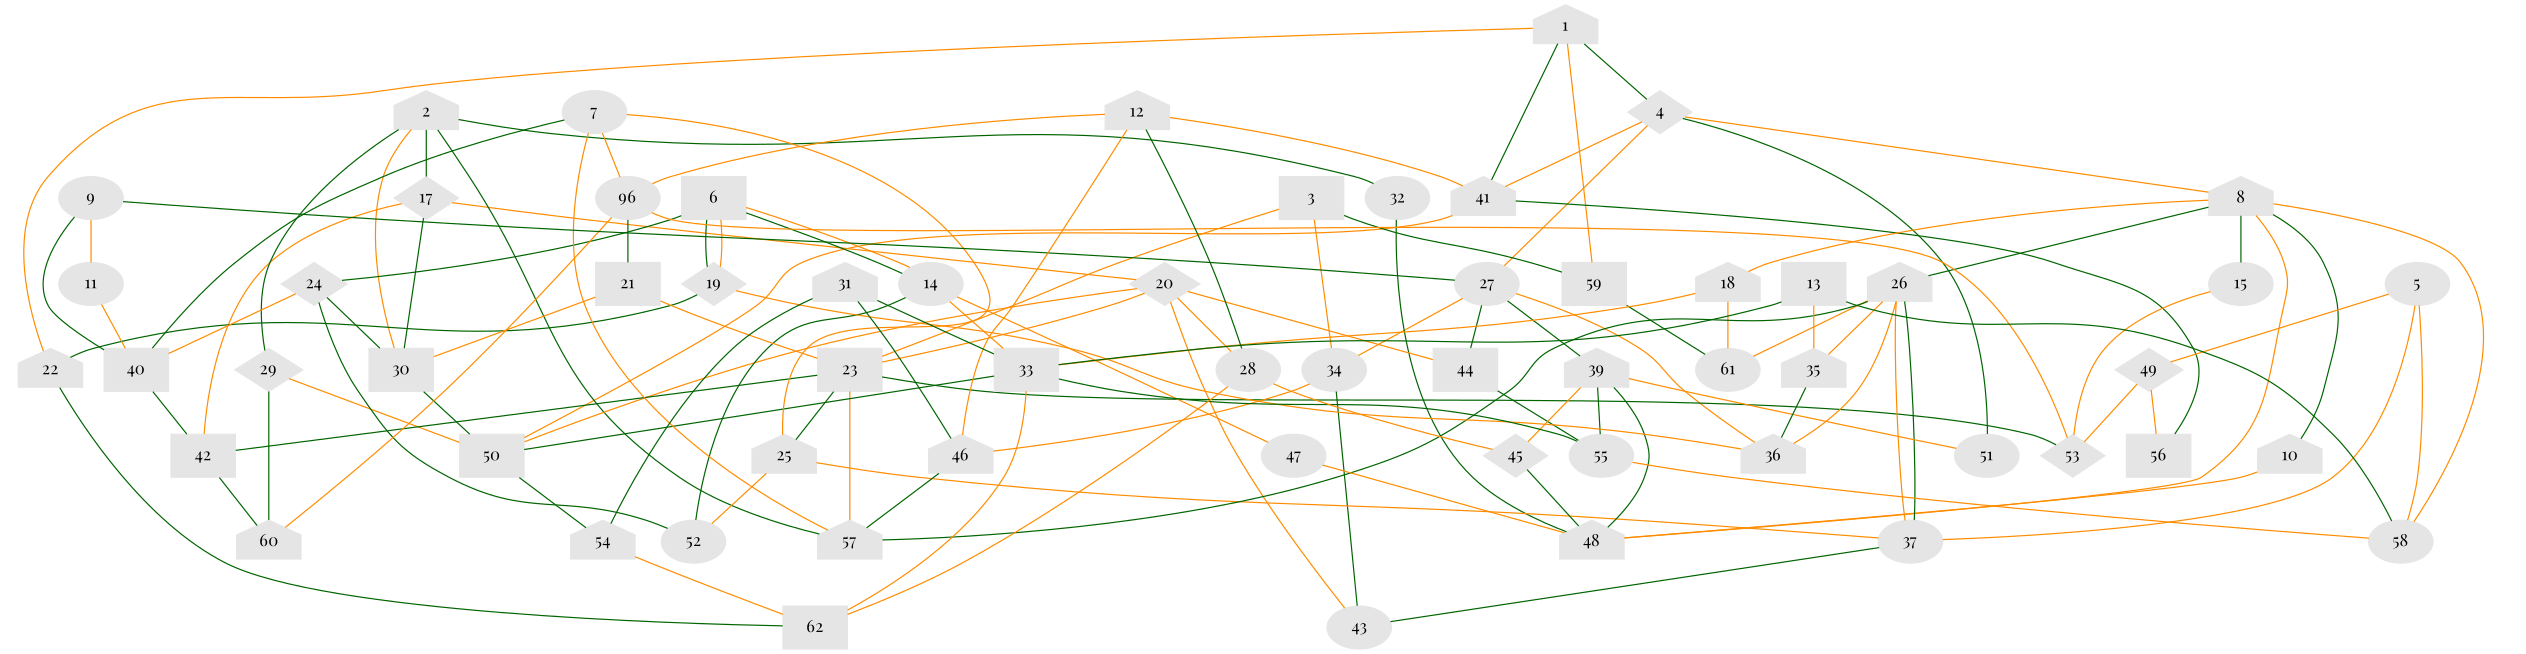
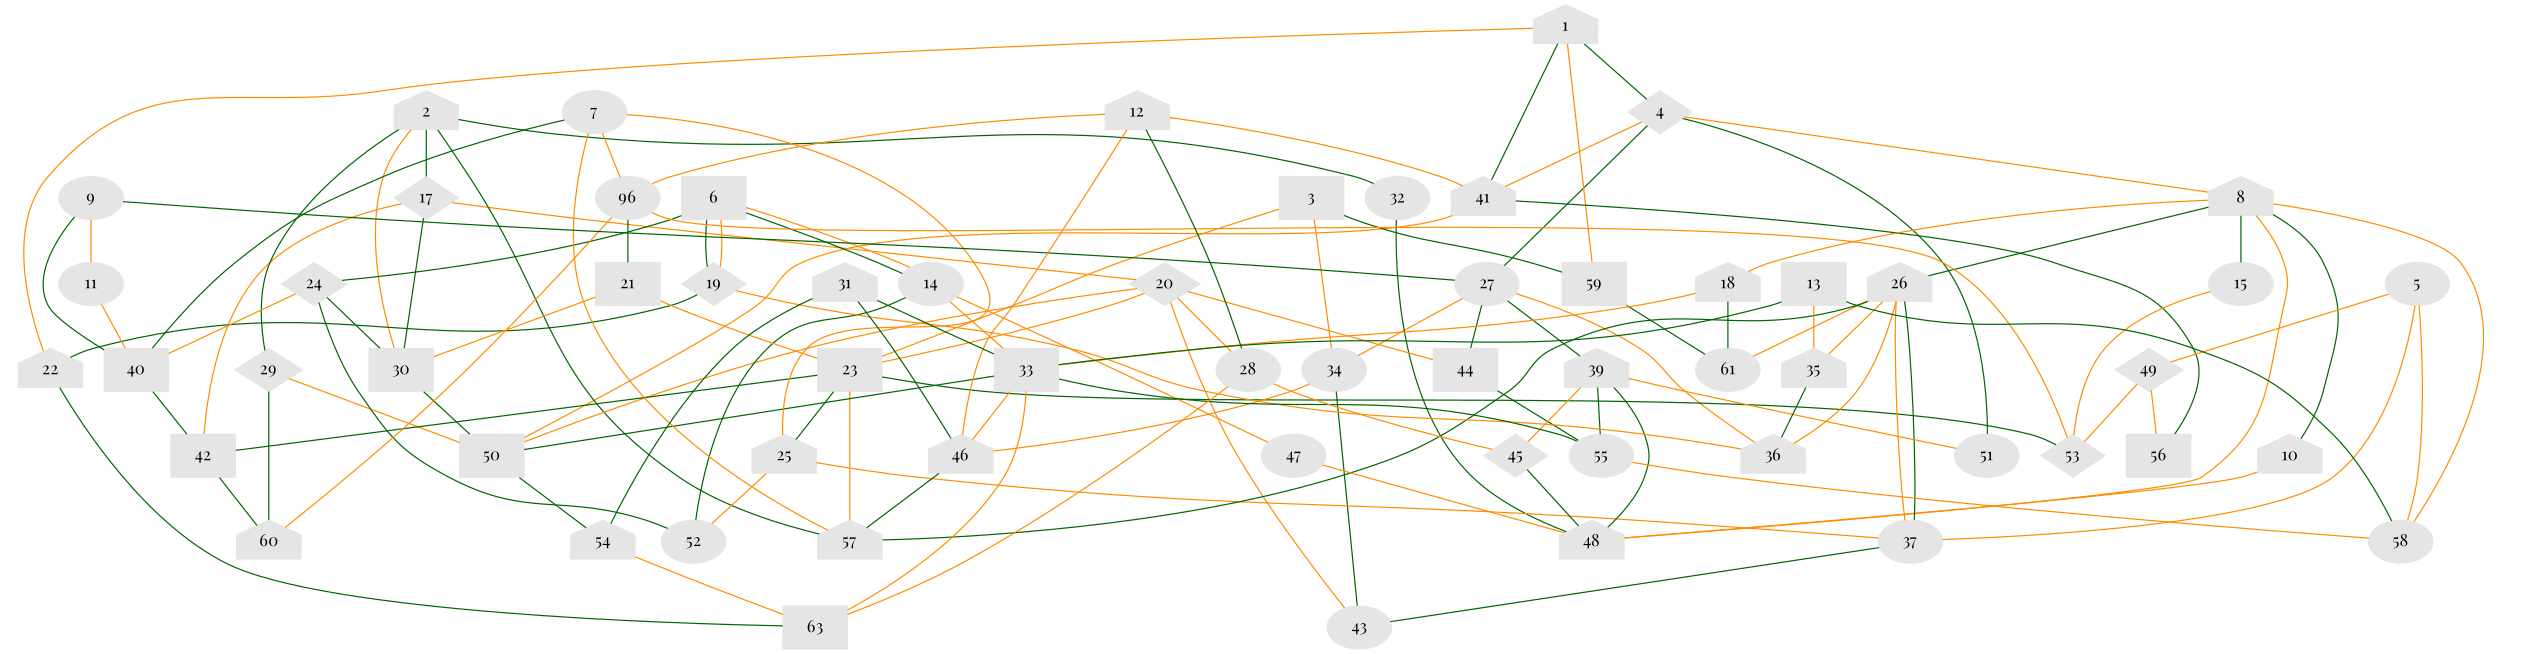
(1576, 196) -> (1576, 196)
(1728, 328) -> (1728, 328)
none -> (991, 416)
(815, 628) -> (815, 628)
